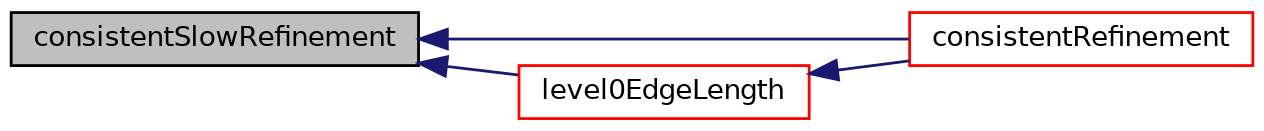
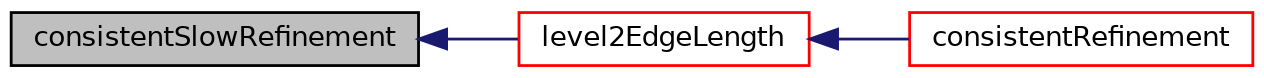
(678, 39) -> none
(664, 92) -> (664, 39)
